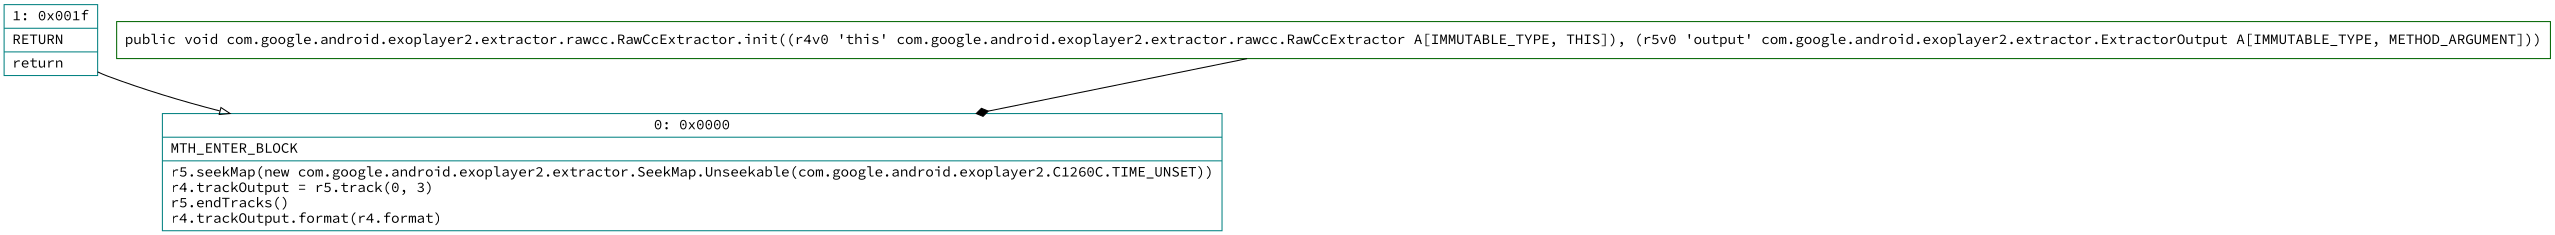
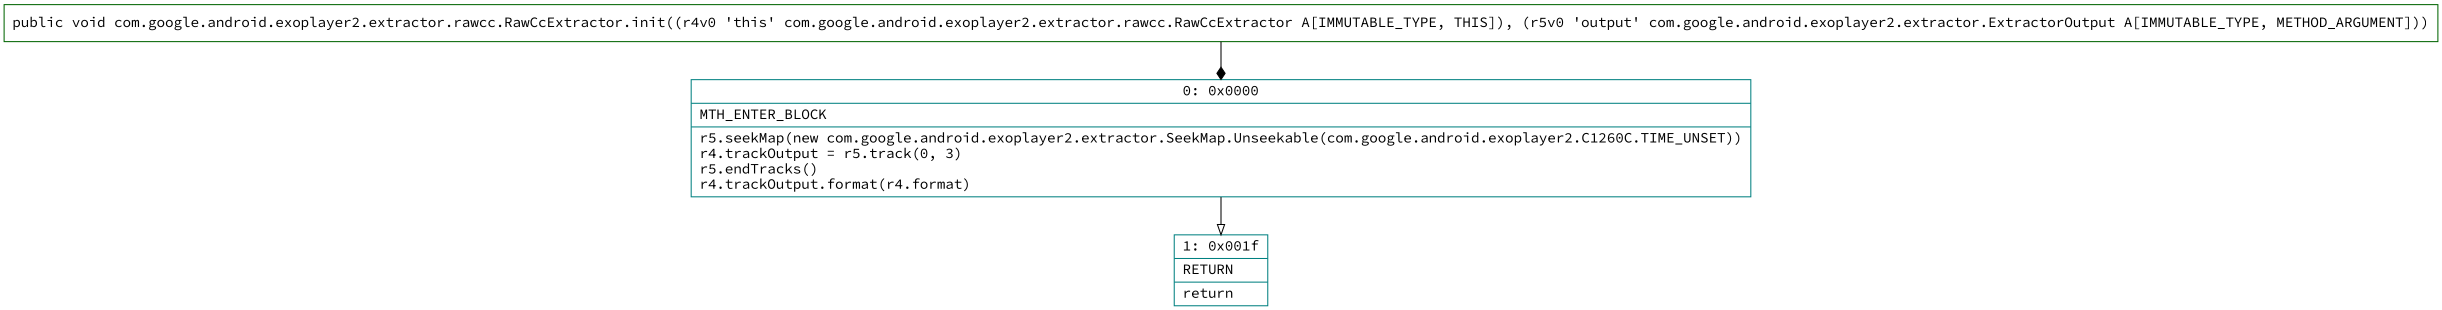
(158, 93) -> (1221, 211)
